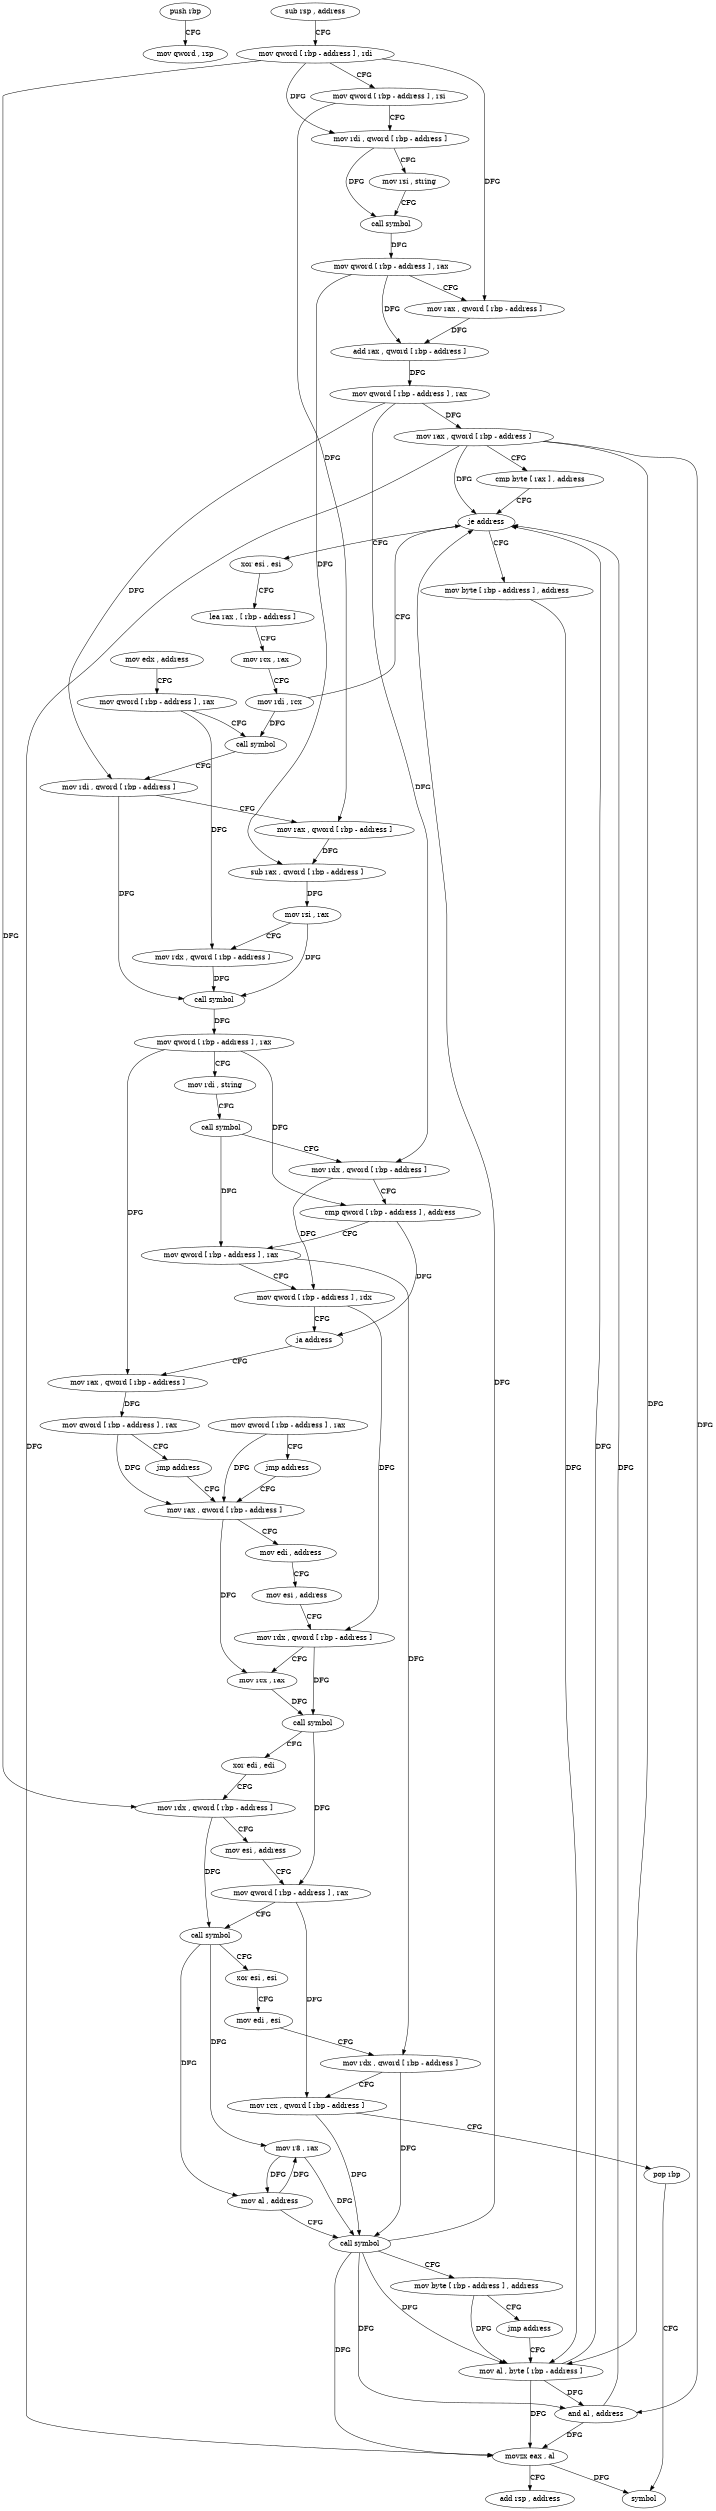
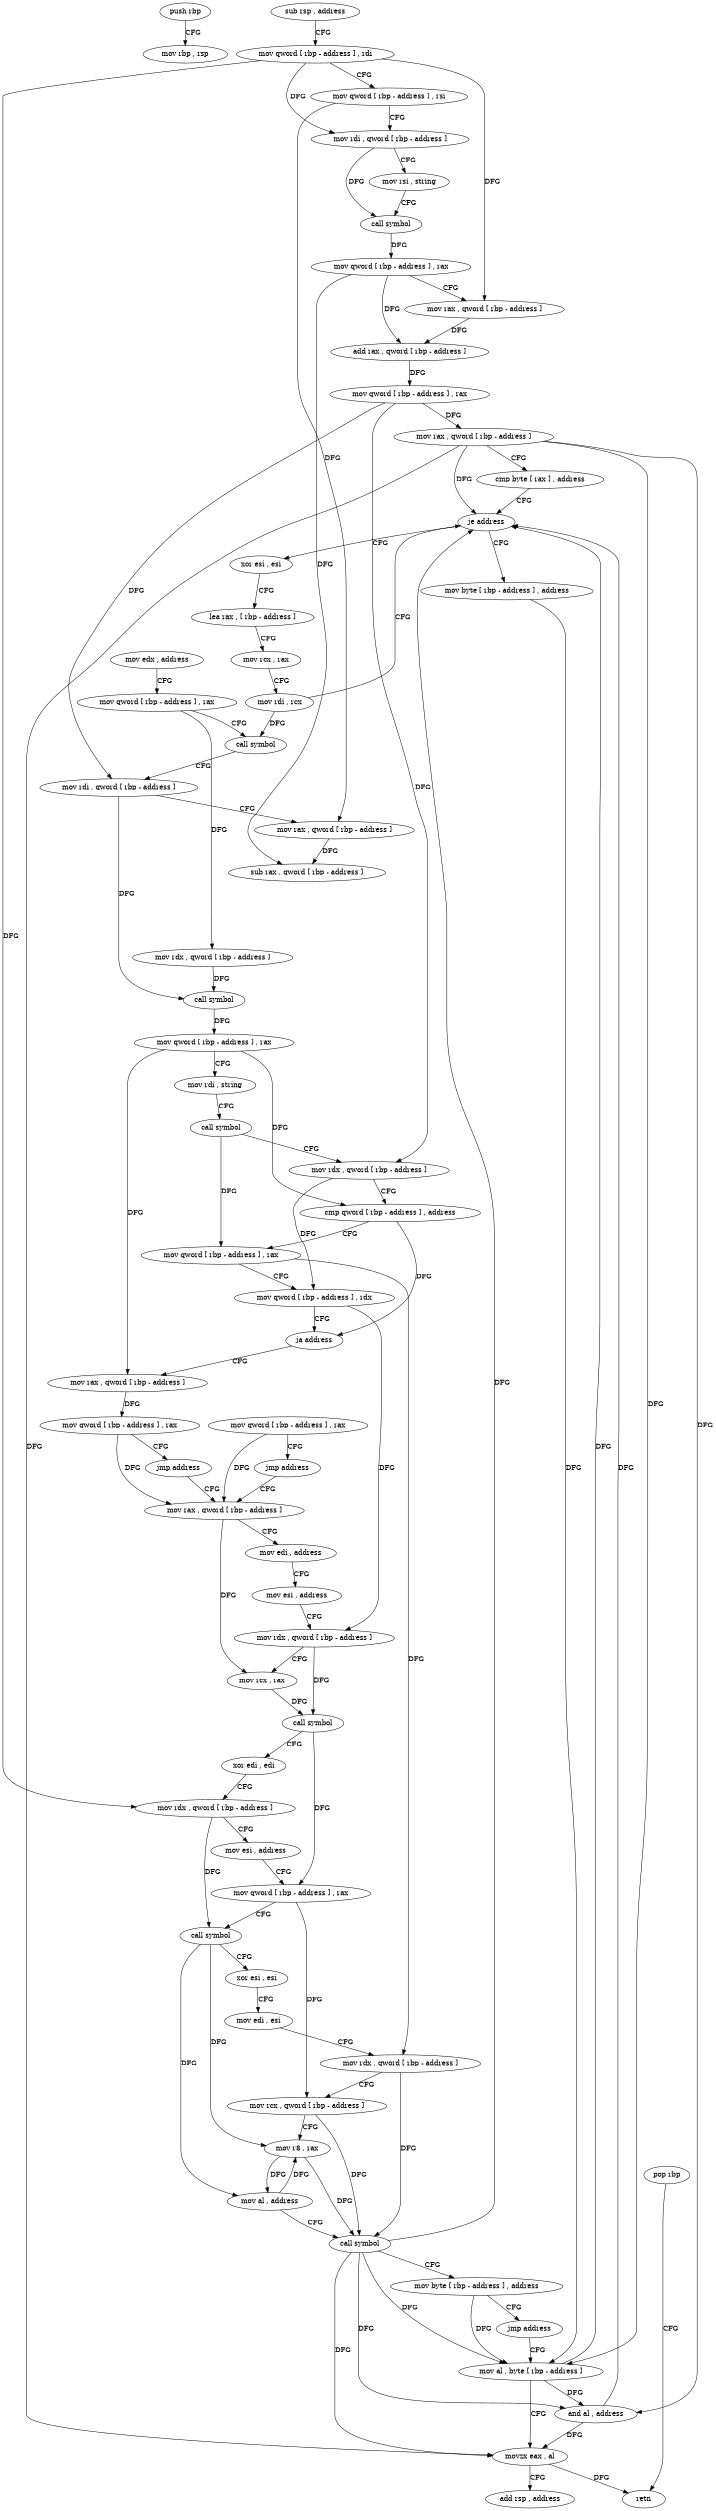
(185, 54) -> (185, 54)
(307, 915) -> none
(502, 2136) -> (303, 2125)
(539, 2414) -> (539, 2414)
(644, 2499) -> (644, 2499)
